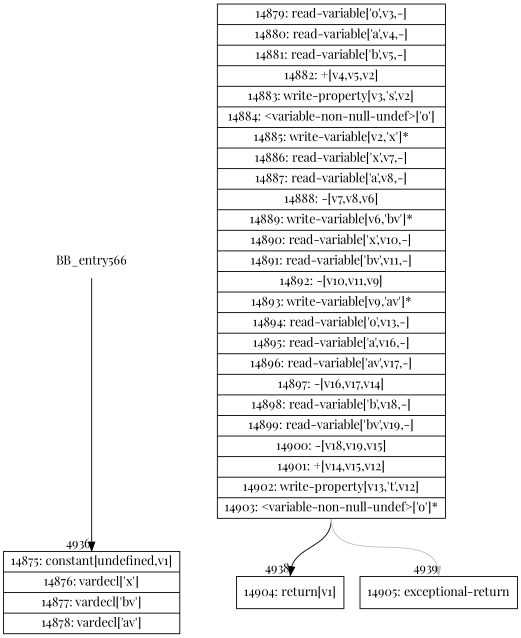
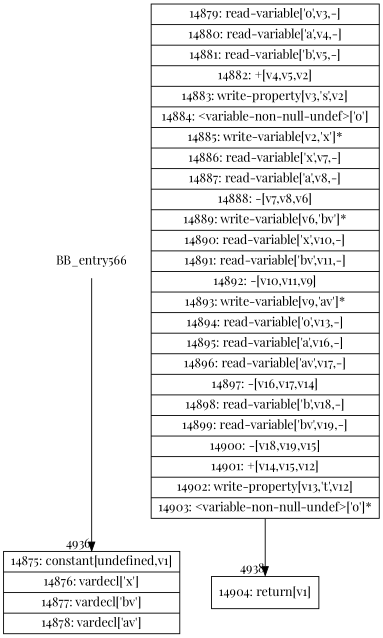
(439, 593) -> none
